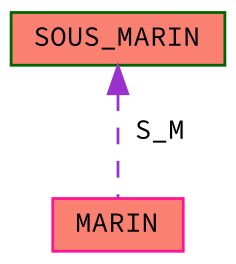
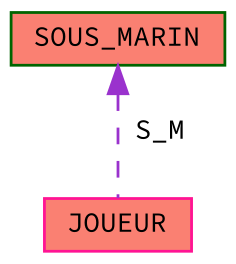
(118, 225) -> (118, 225)
